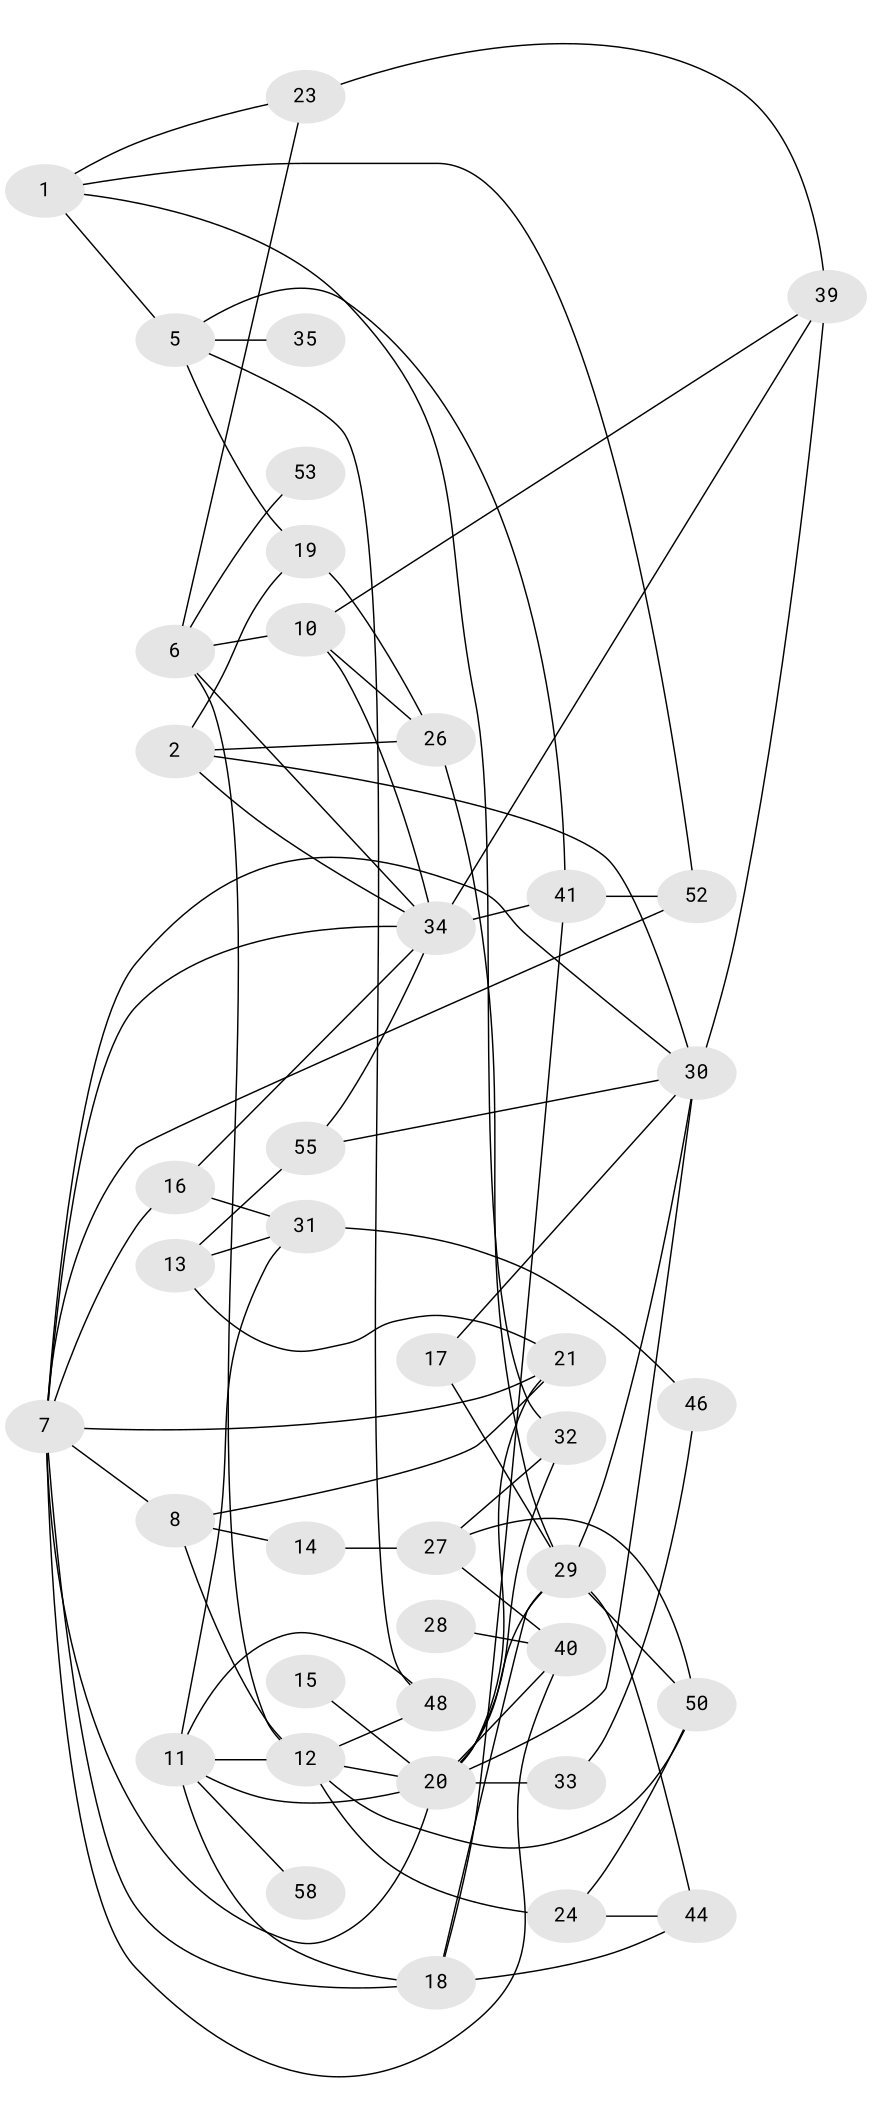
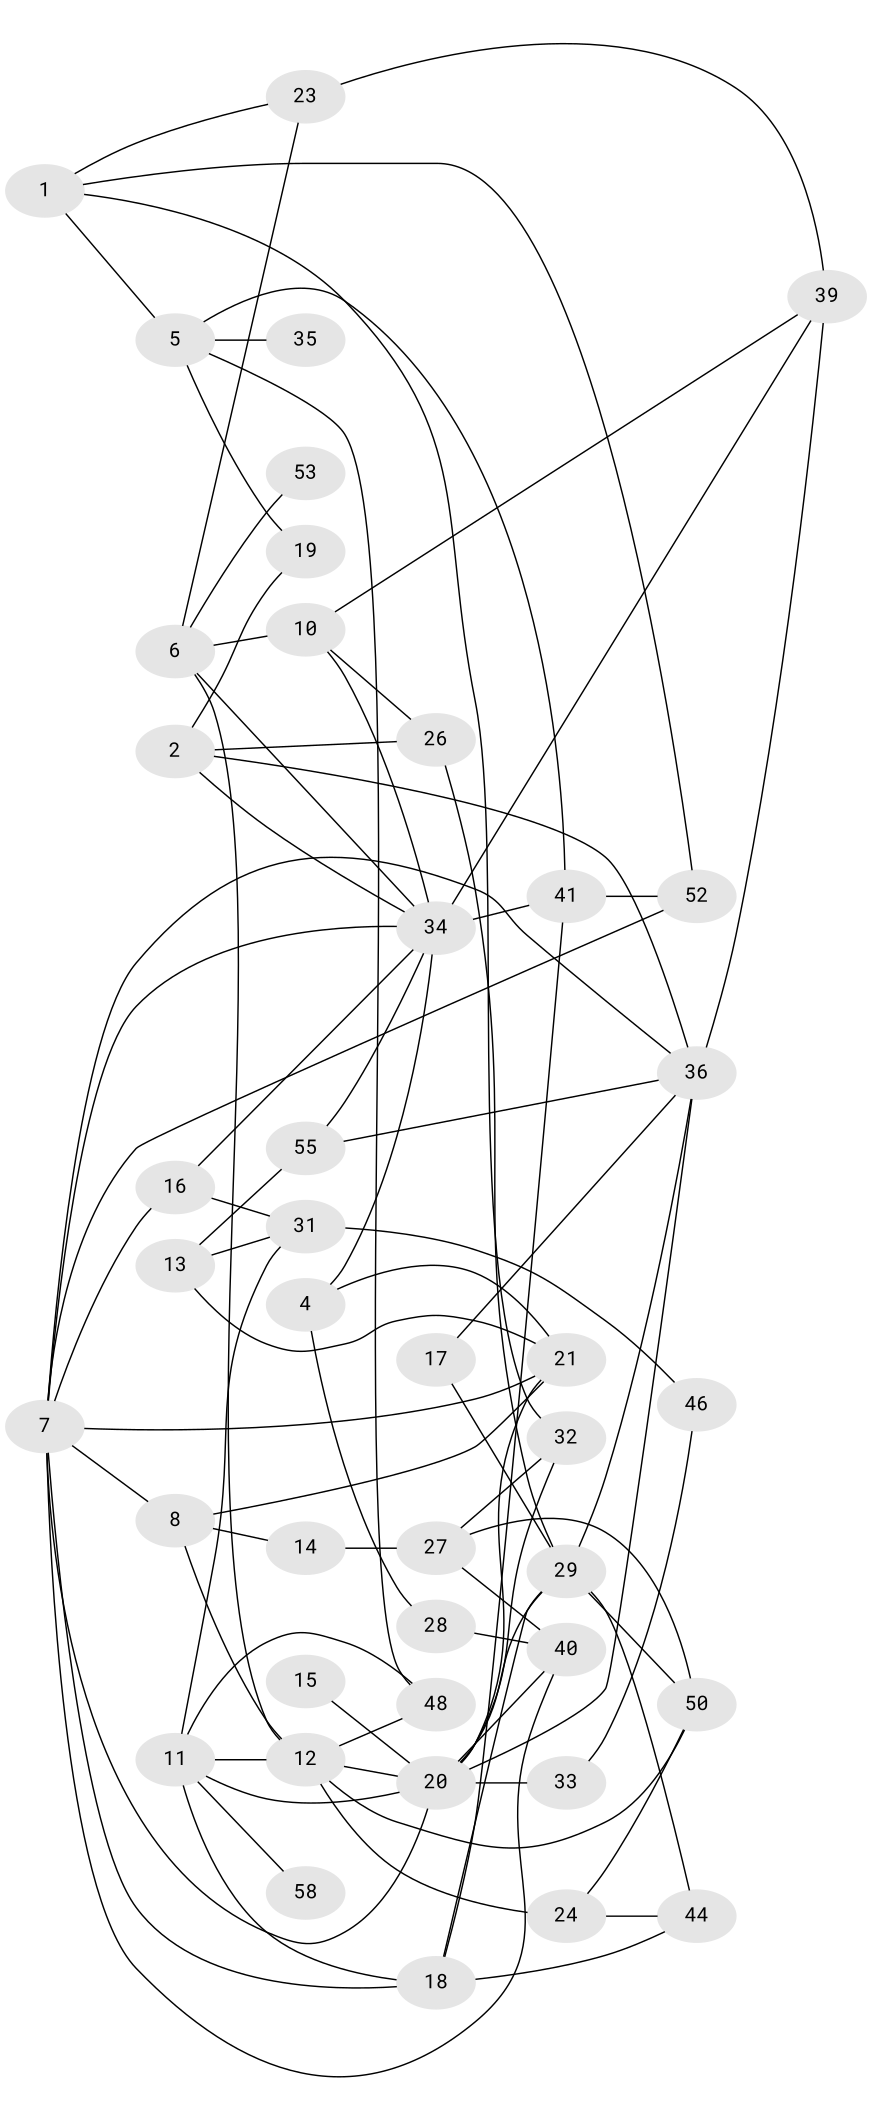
(384, 648) -> none
(697, 1073) -> (697, 1073)
none -> (306, 1305)
